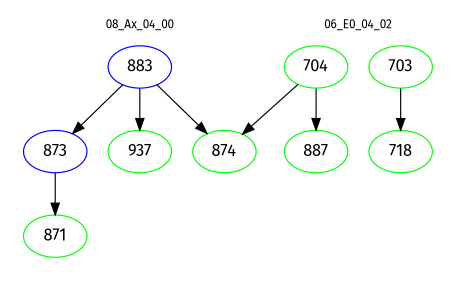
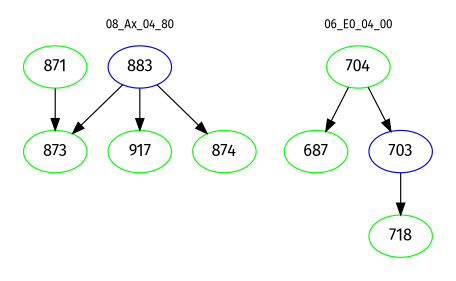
(140, 25) -> (140, 25)
(358, 25) -> (358, 25)
(401, 67) -> (401, 152)
(283, 98) -> (377, 104)
(55, 152) -> (55, 152)
(140, 152) -> (140, 152)
(316, 152) -> (316, 152)
(55, 188) -> (55, 104)
